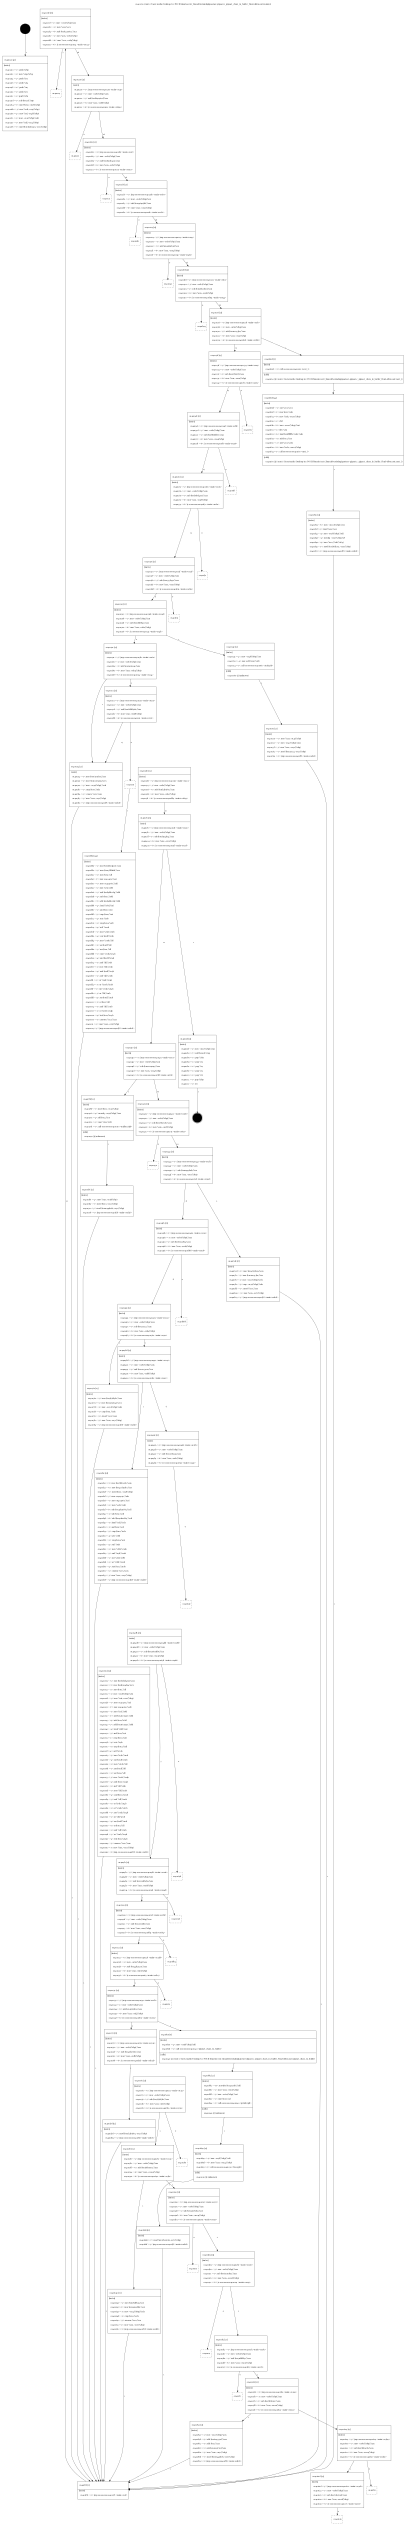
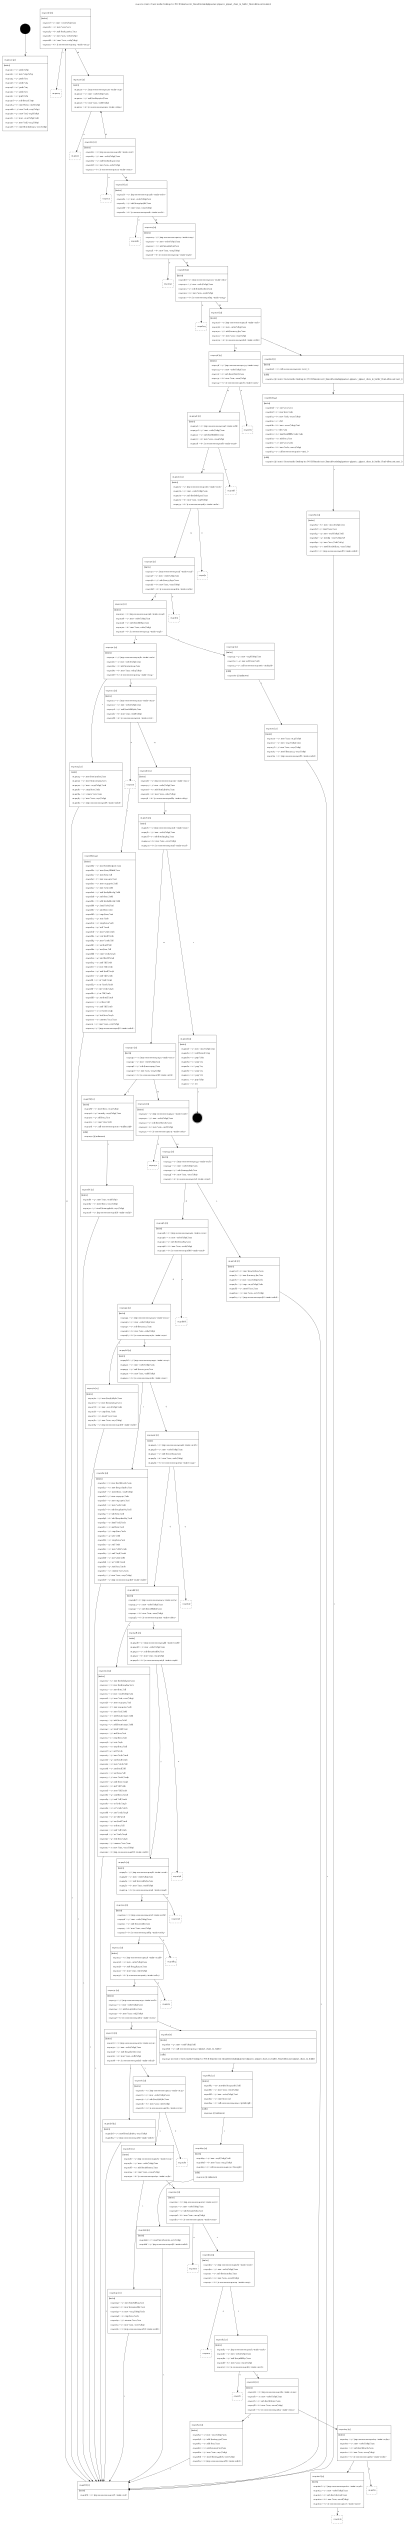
(100, 124) -> (103, 125)
(114, 742) -> (147, 744)
none -> (152, 1604)
none -> (144, 2070)
